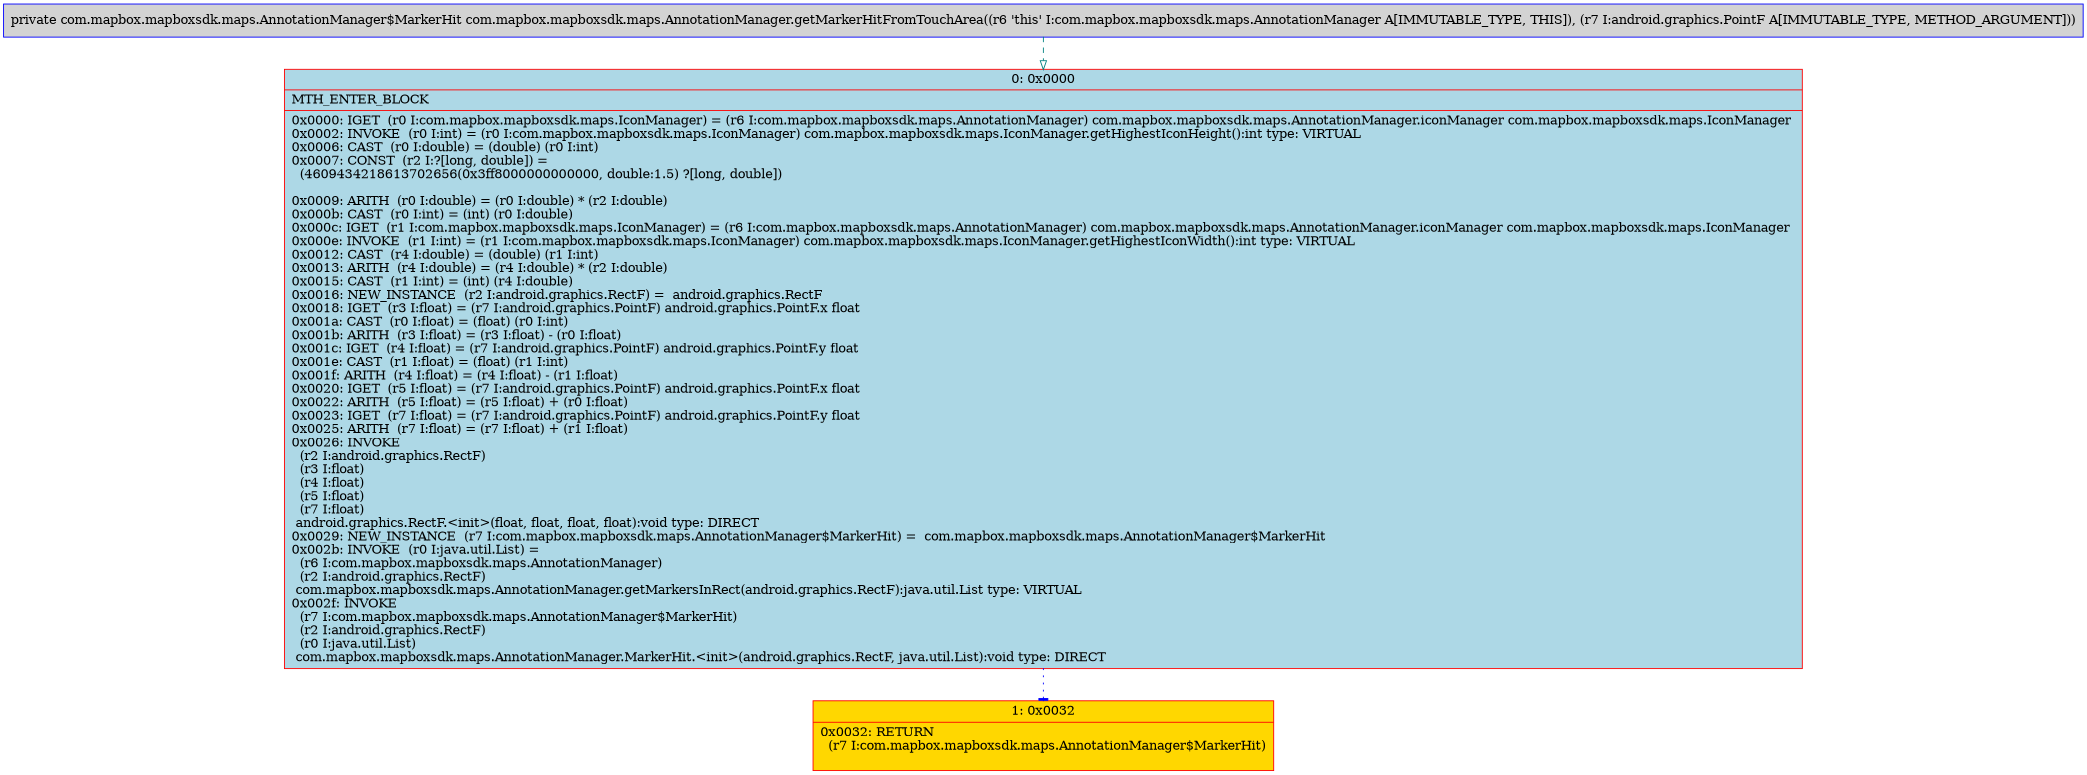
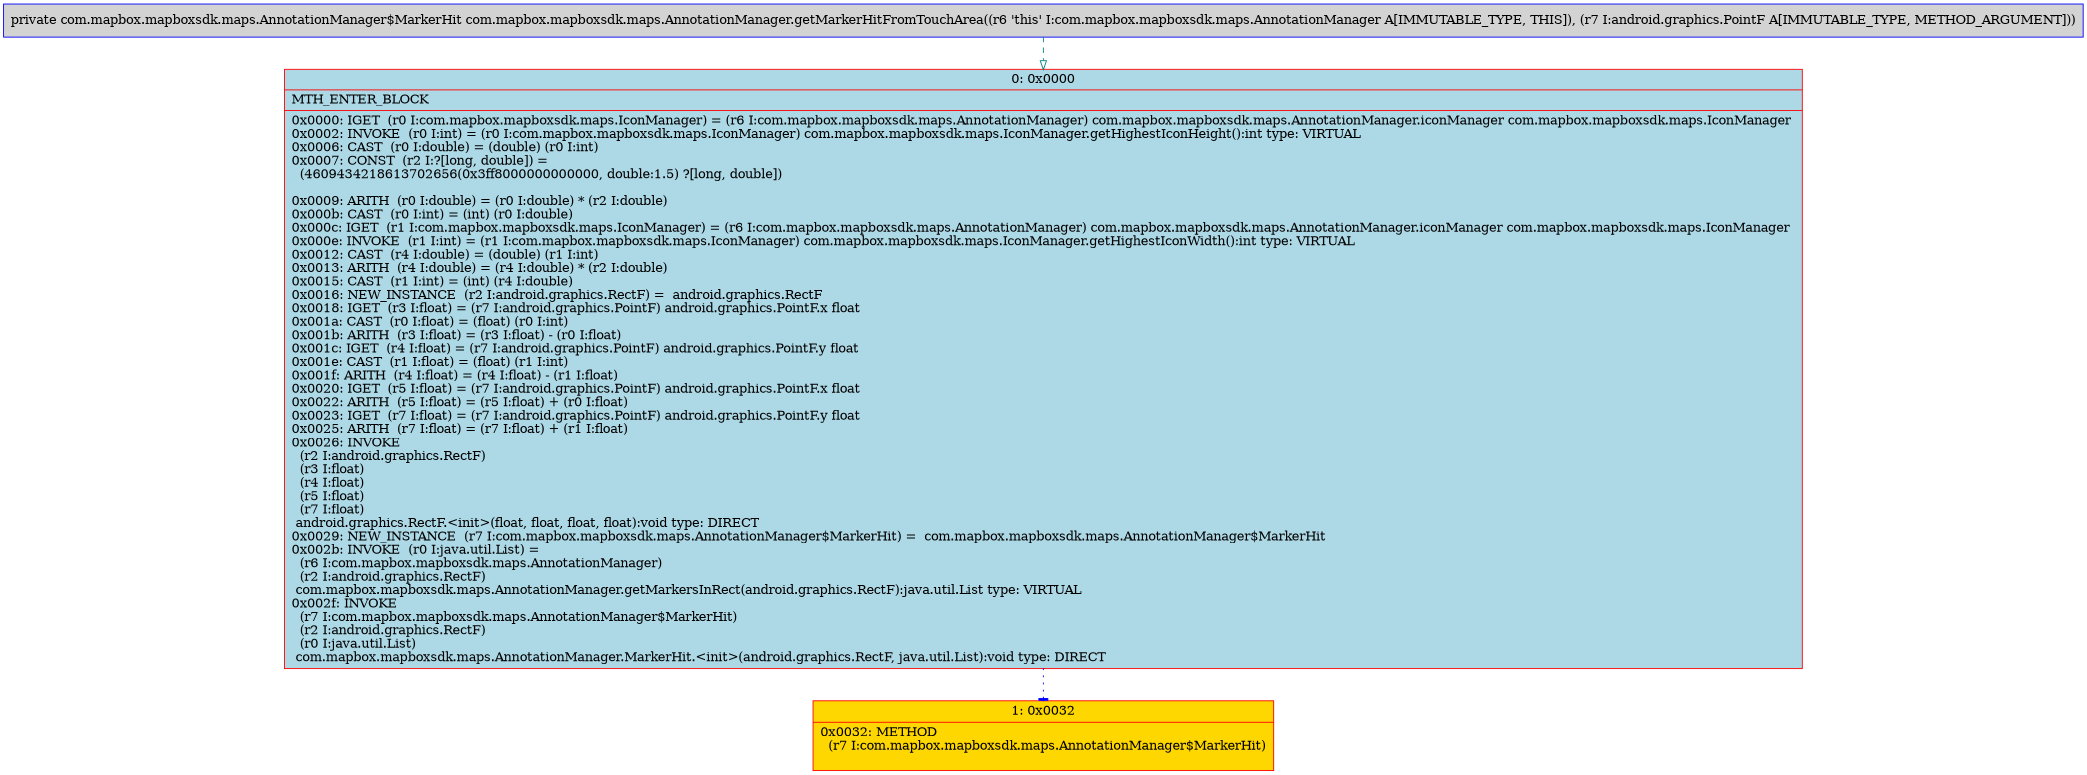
(881, 733) -> (883, 733)
